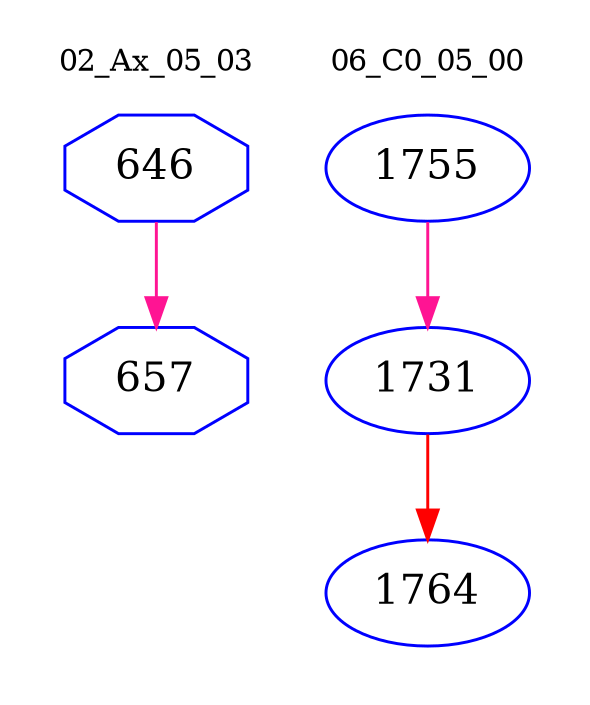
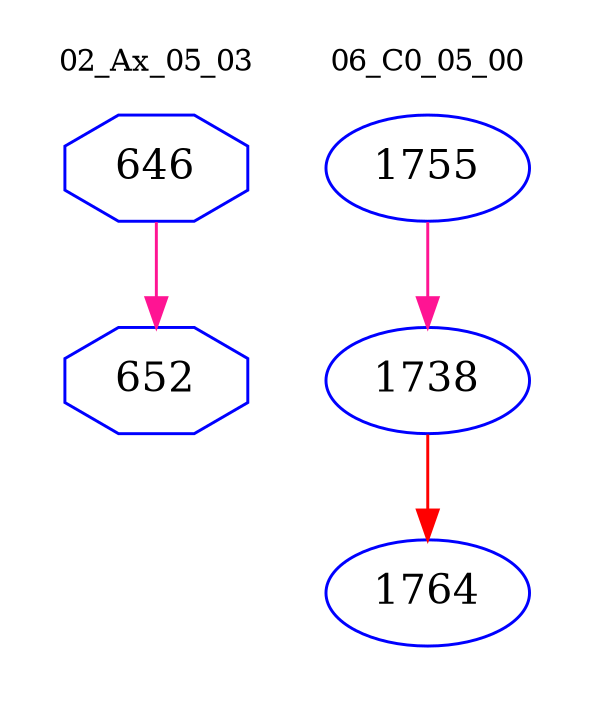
(156, 381) -> (156, 381)
(428, 381) -> (428, 381)
